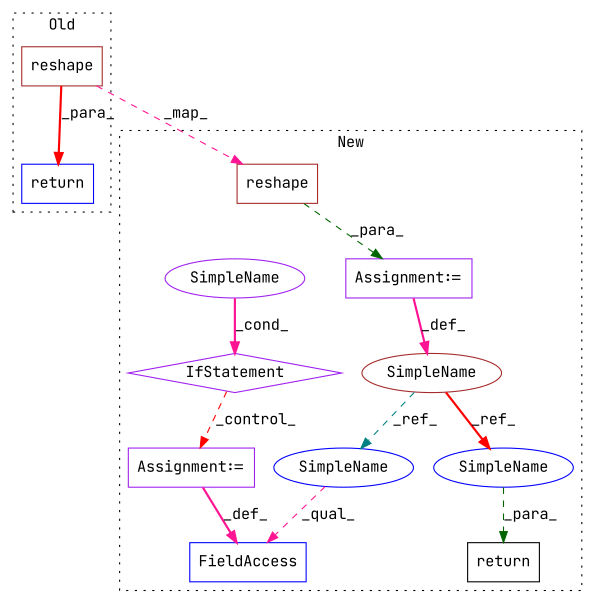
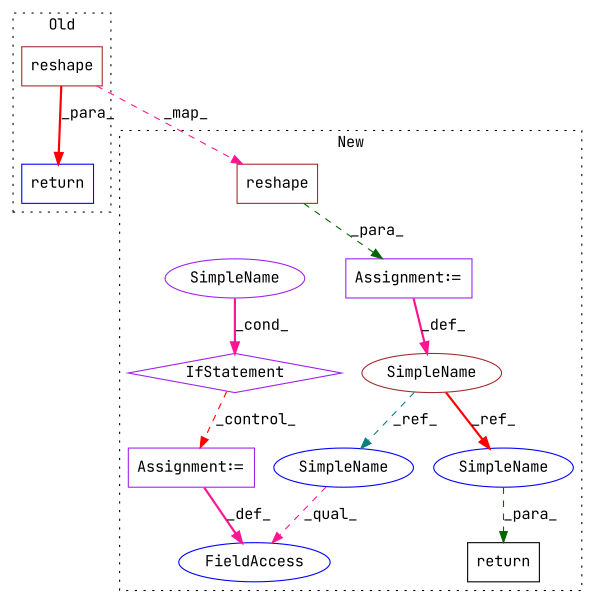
(248, 562) -> (254, 562)
